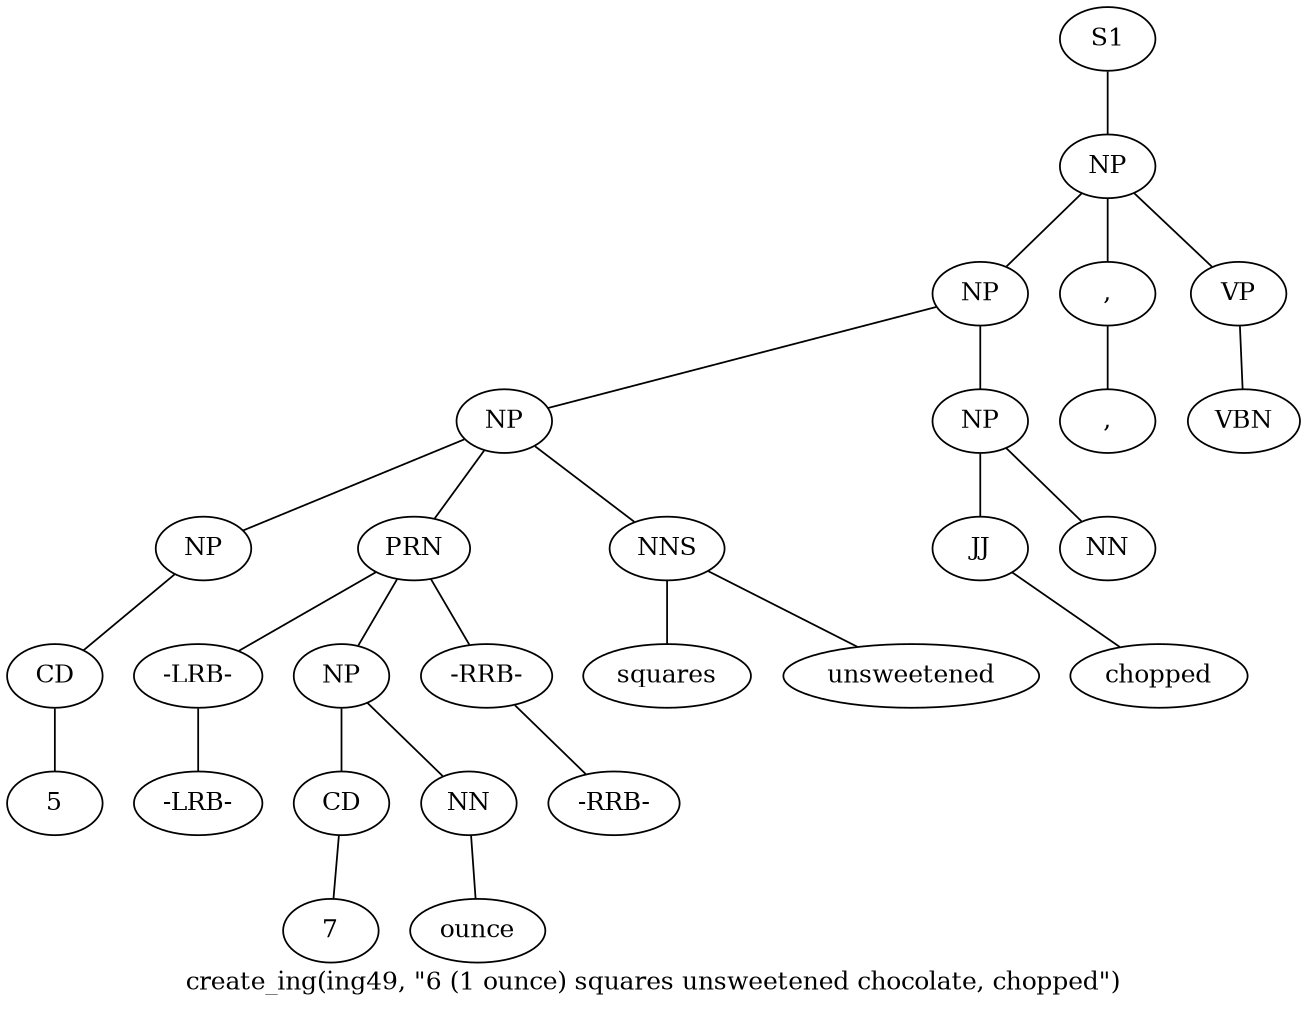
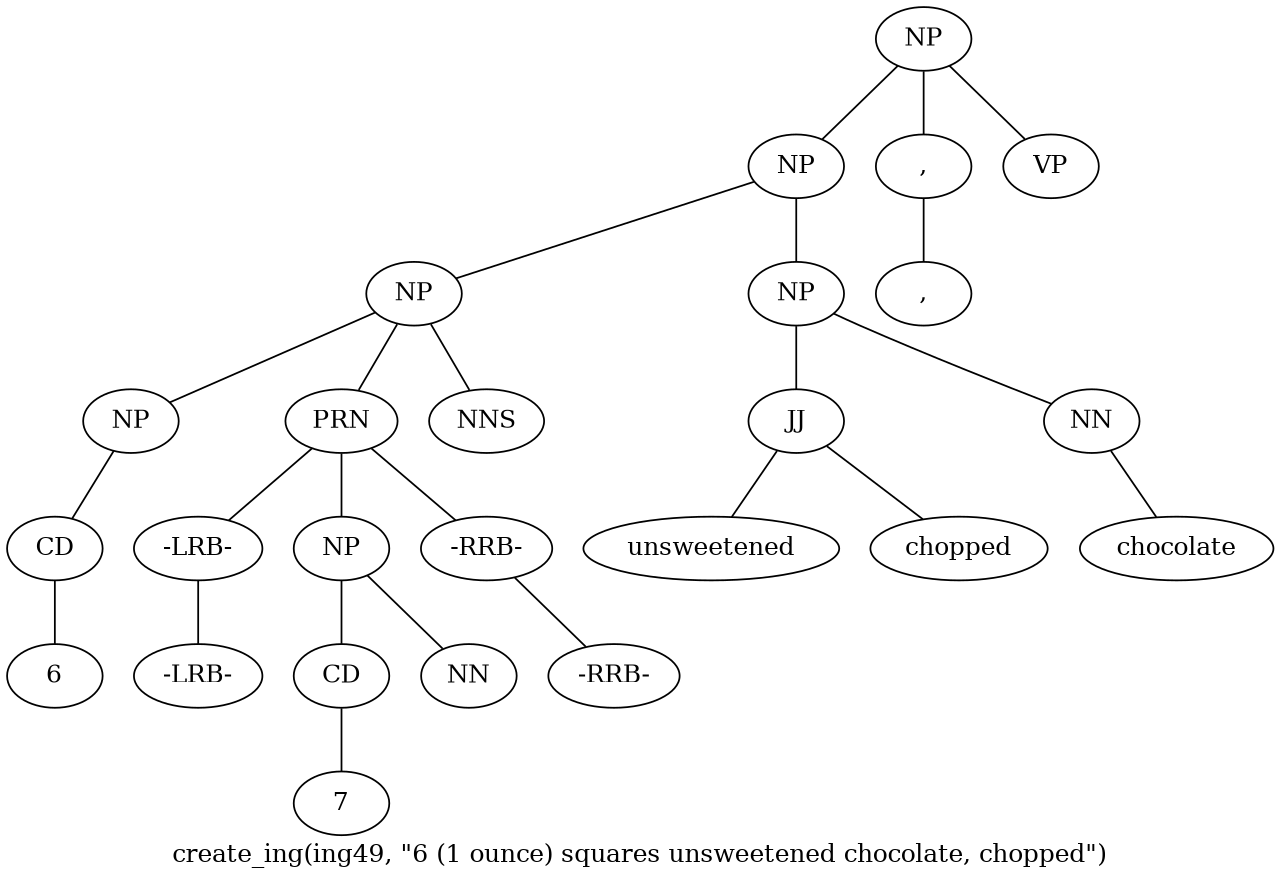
(1108, 39) -> none
(1244, 421) -> none
none -> (1177, 549)
(783, 609) -> (754, 484)
(667, 676) -> none
(55, 803) -> (55, 676)
(478, 931) -> none
